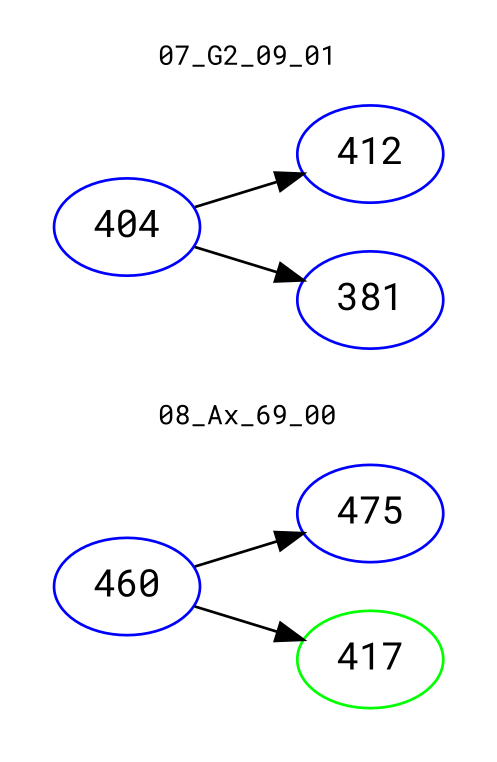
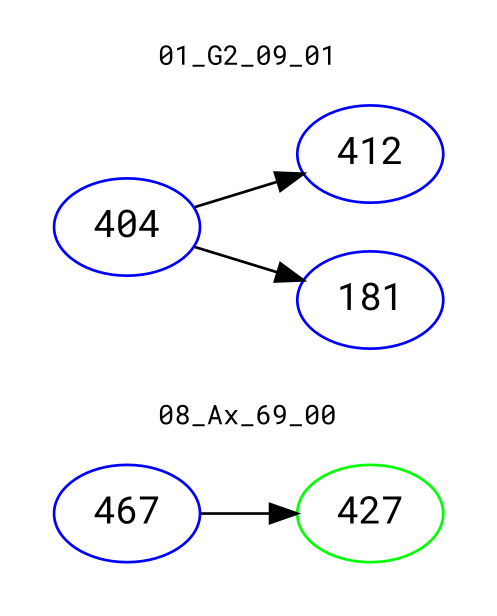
(249, 58) -> (249, 58)
(370, 300) -> (370, 300)
(370, 514) -> none
(127, 587) -> (127, 514)
(370, 659) -> (370, 514)
